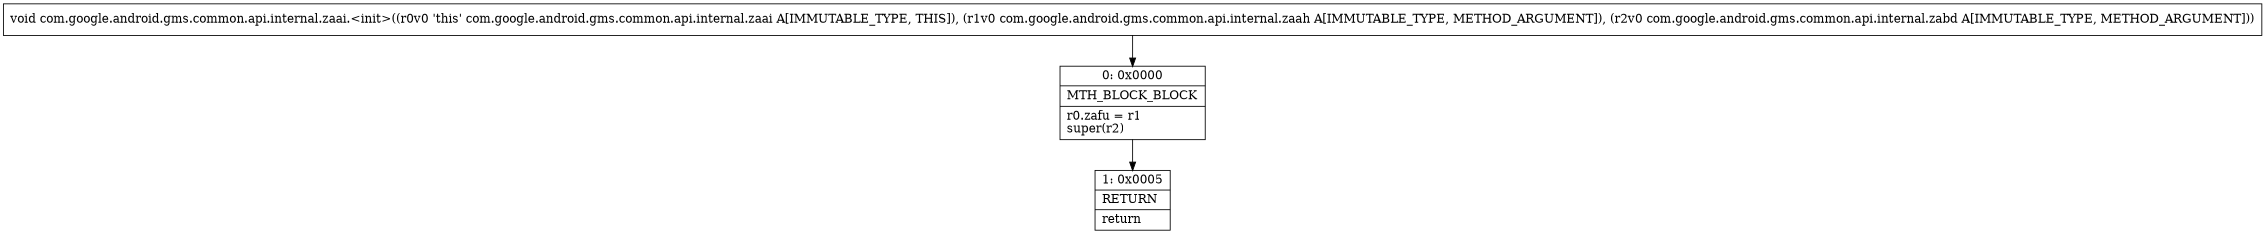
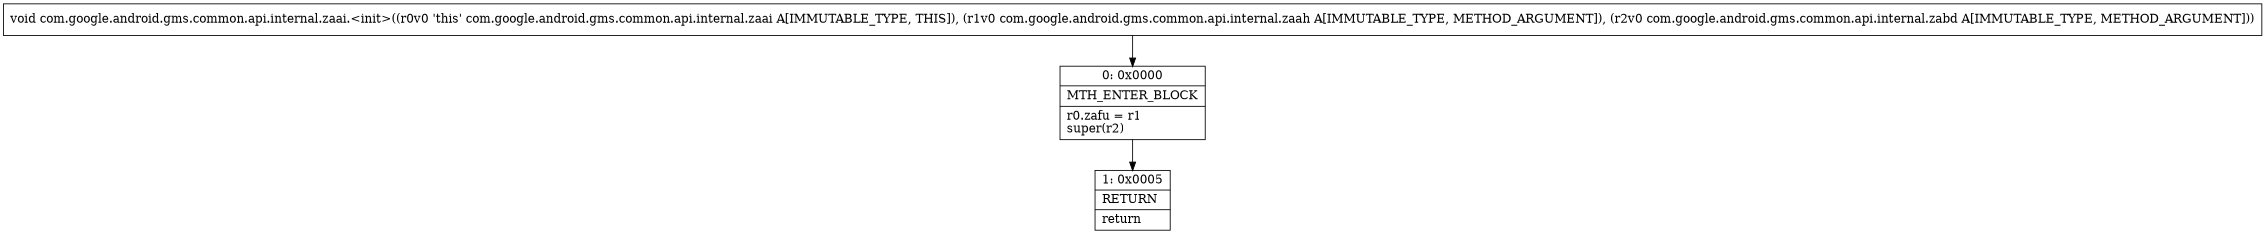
(1132, 96) -> (1133, 96)
